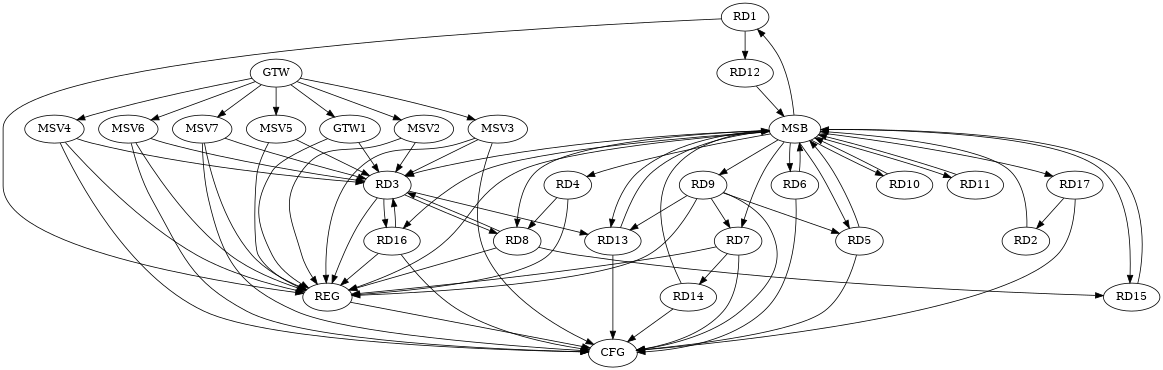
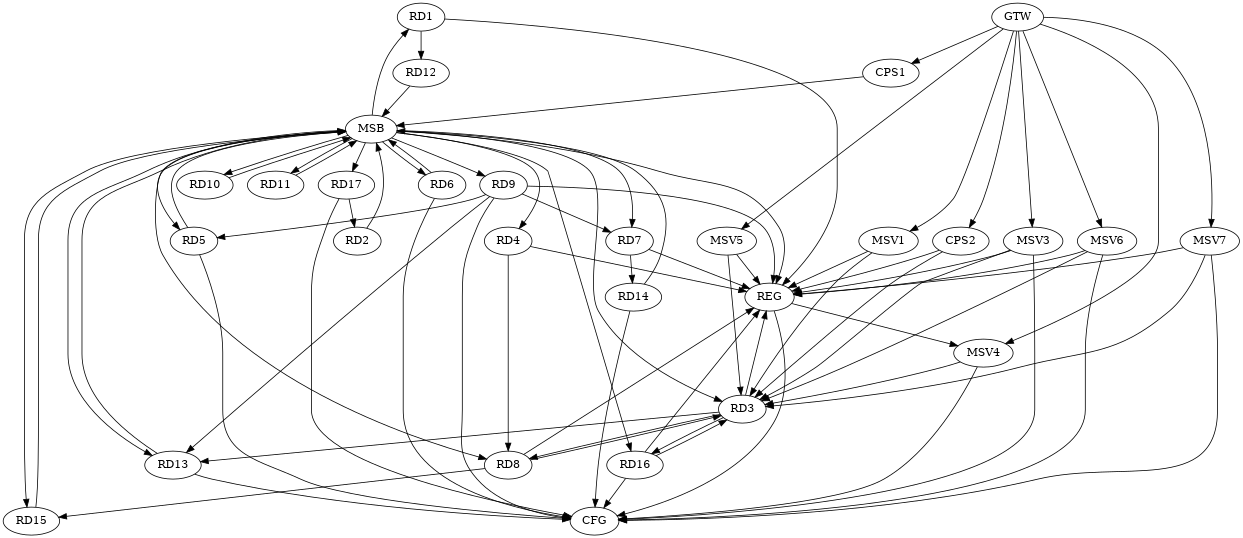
none -> (891, 73)
(350, 129) -> (889, 241)
(424, 129) -> (961, 241)
(163, 233) -> (863, 322)
(712, 321) -> none
